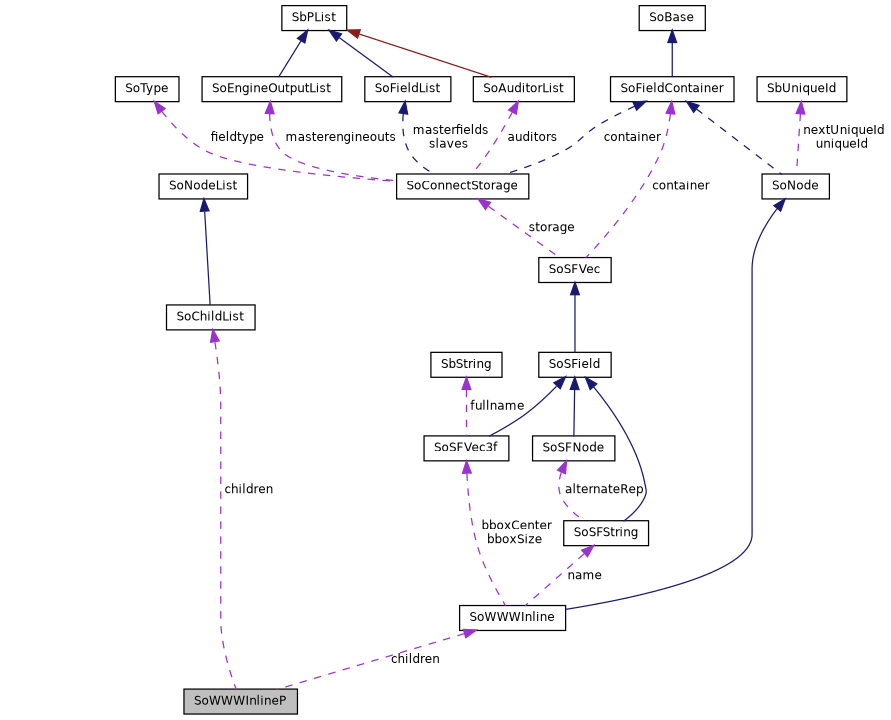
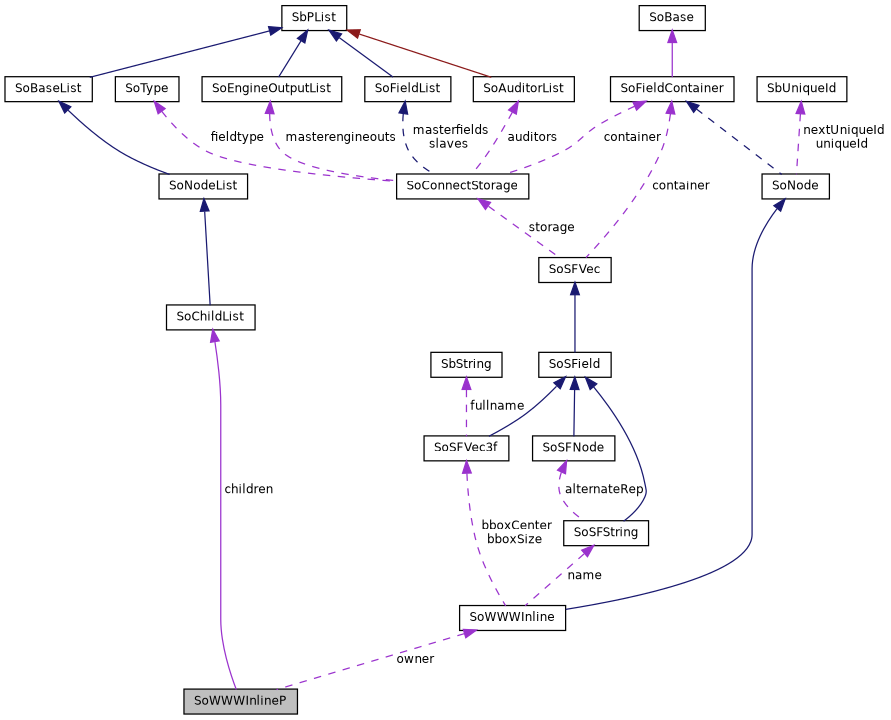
(672, 60) -> (672, 60)
none -> (49, 89)
(572, 146) -> (572, 146)
(221, 517) -> (221, 517)
(414, 660) -> (414, 660)
